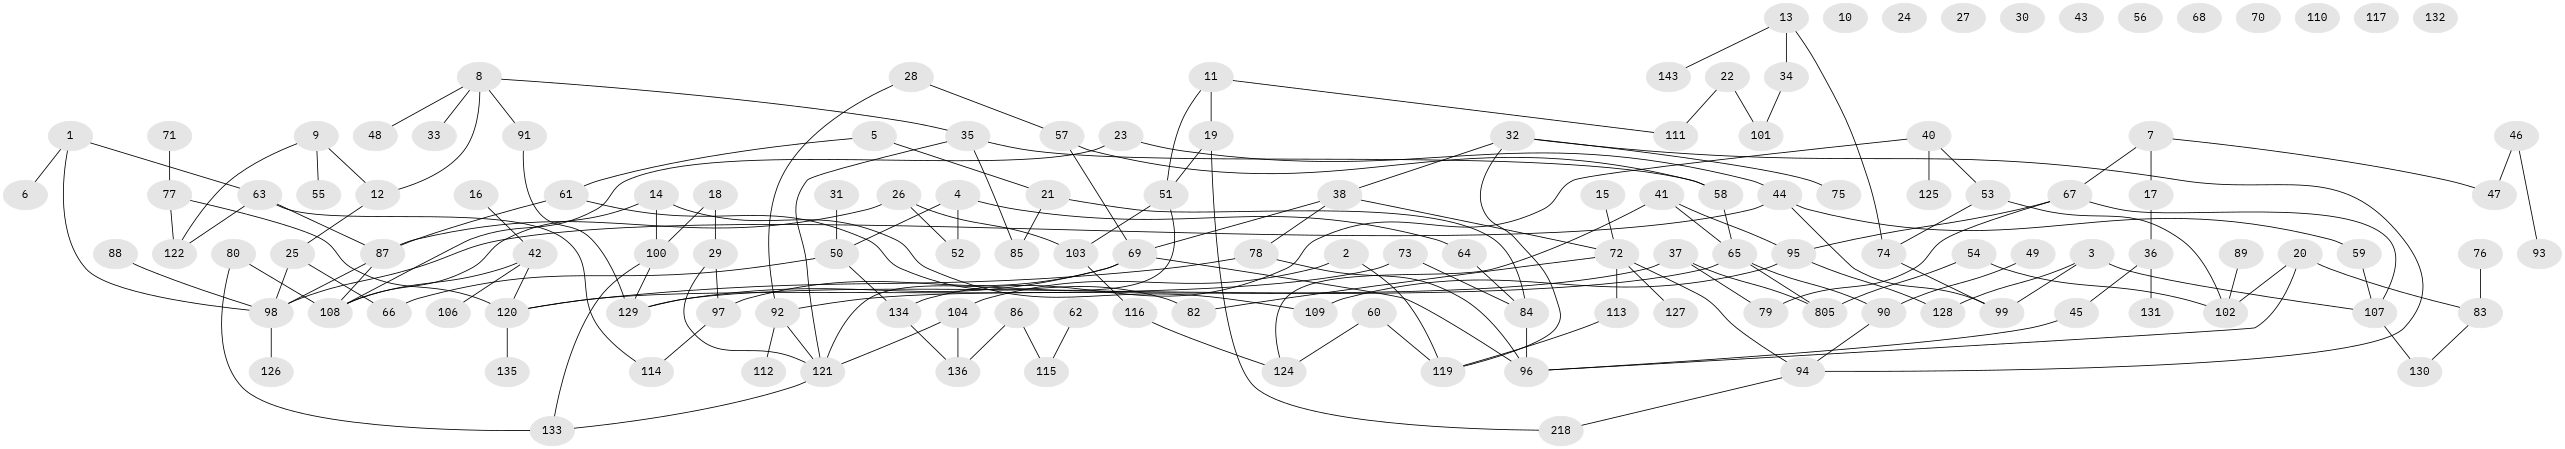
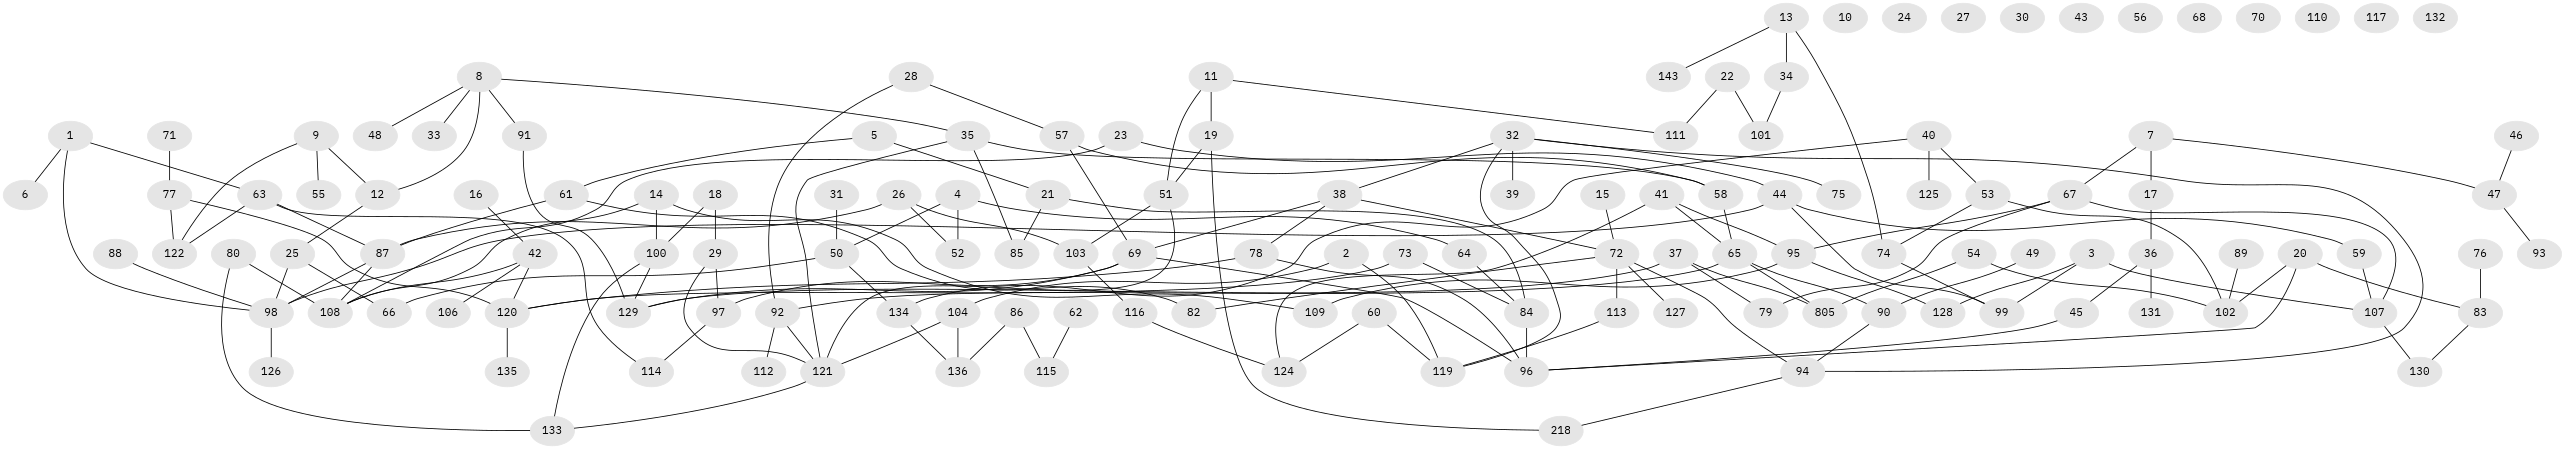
none -> (1513, 195)
(2528, 195) -> (2517, 225)
